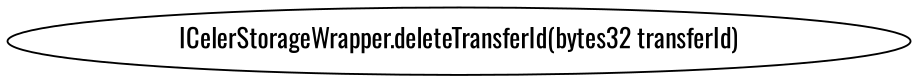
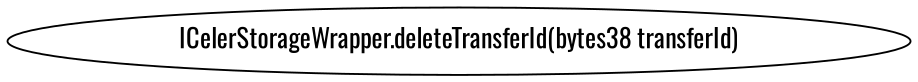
(459, 41) -> (459, 41)
